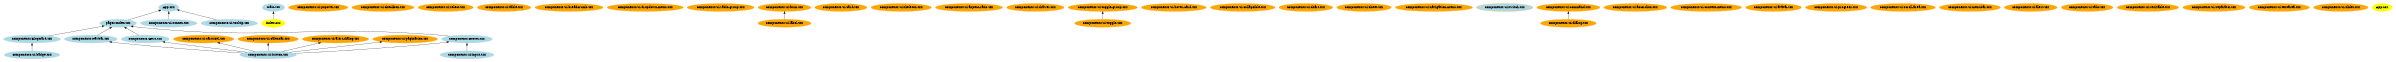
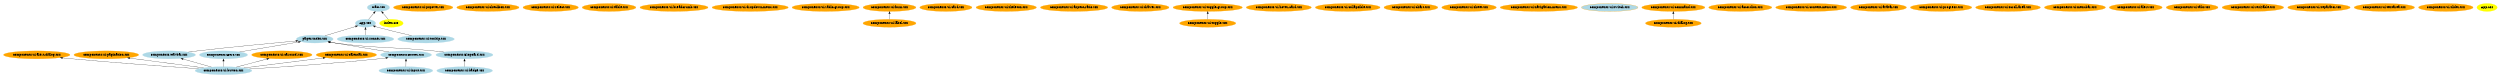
none -> (371, 16)
